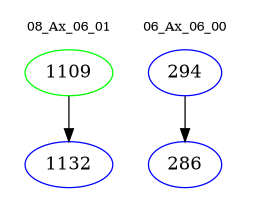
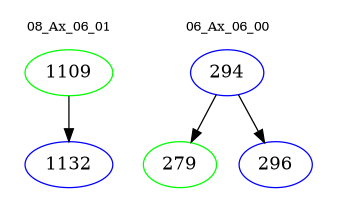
none -> (180, 165)
(185, 165) -> (276, 165)
